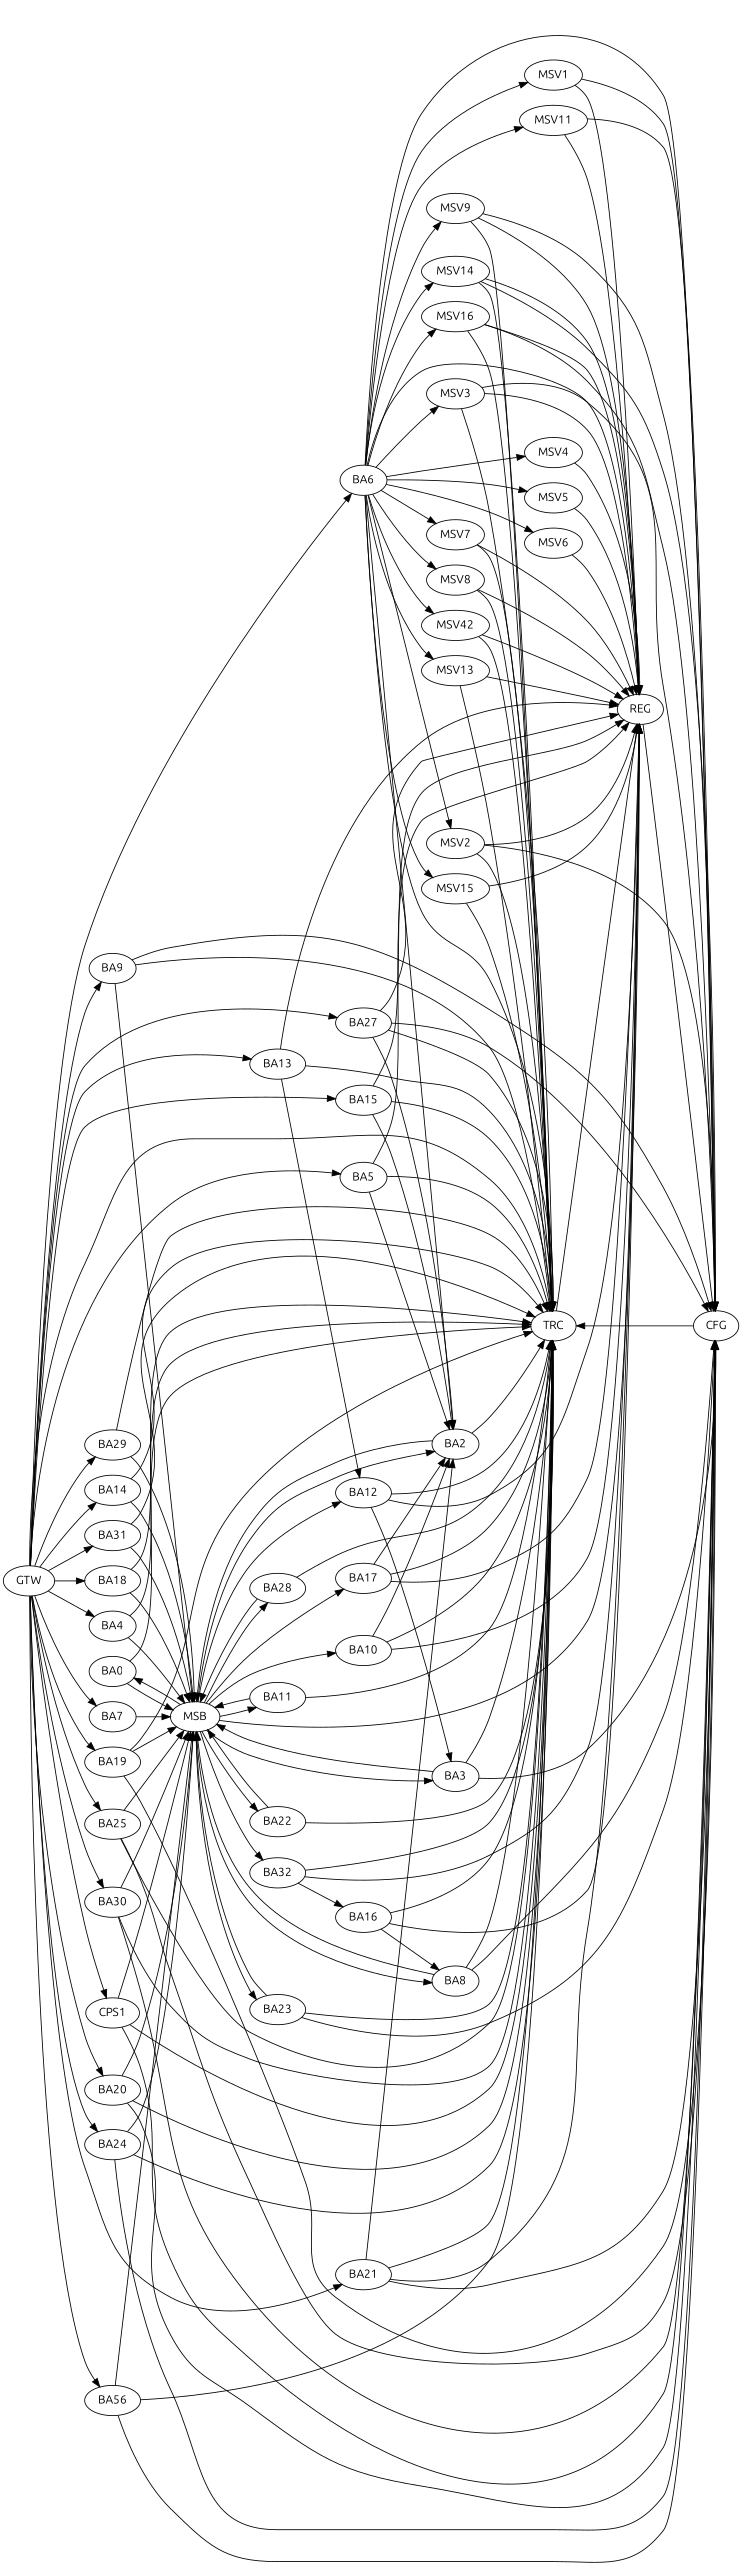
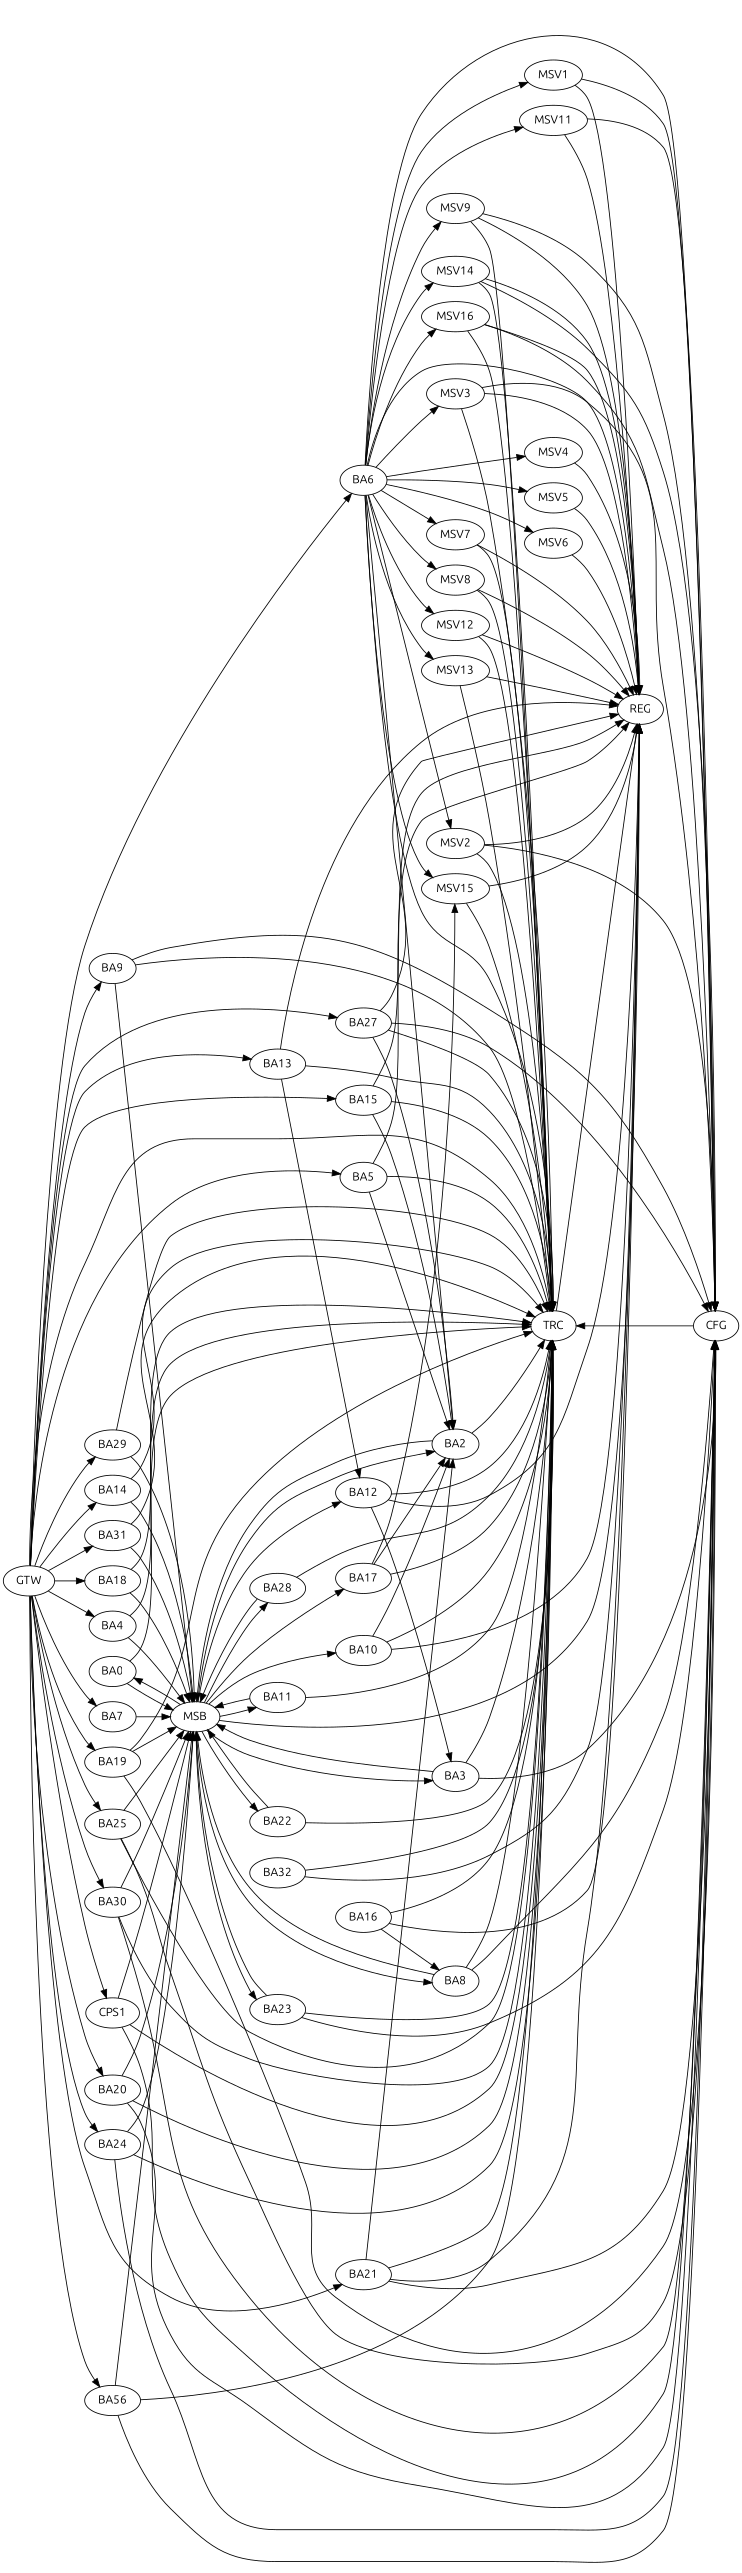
(455, 625) -> (455, 625)
(678, 1013) -> none
(618, 1226) -> (439, 1226)
(224, 1795) -> none
(317, 1893) -> none
